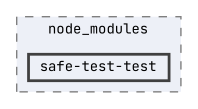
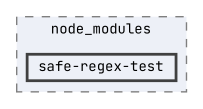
(99, 67) -> (102, 67)
